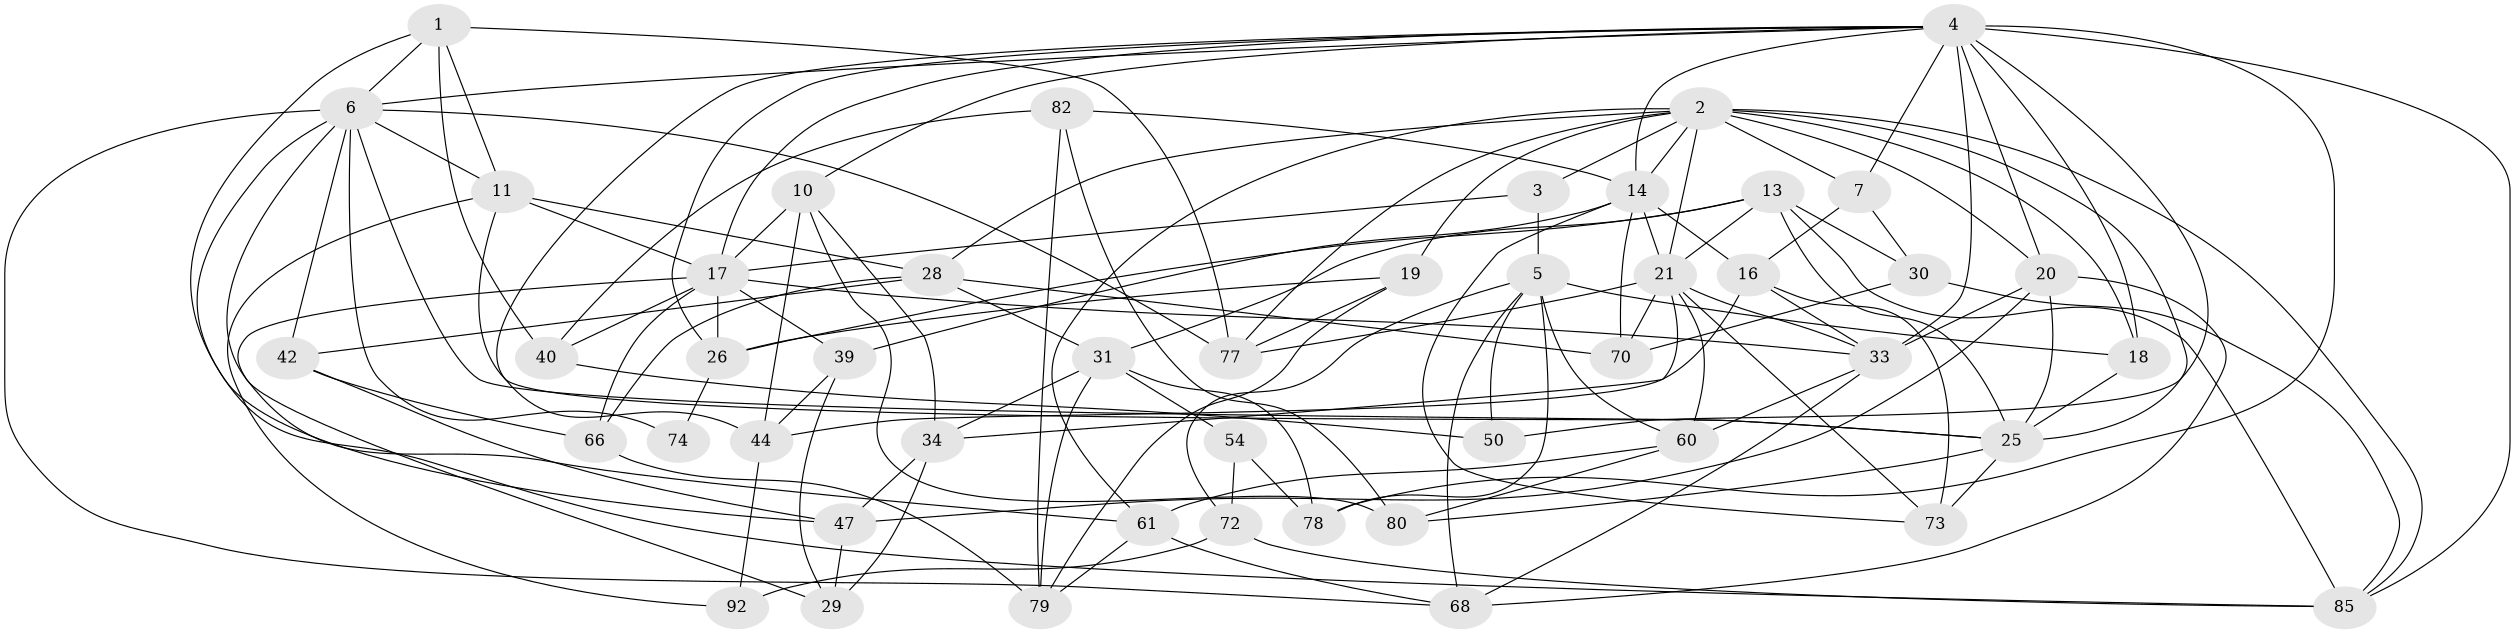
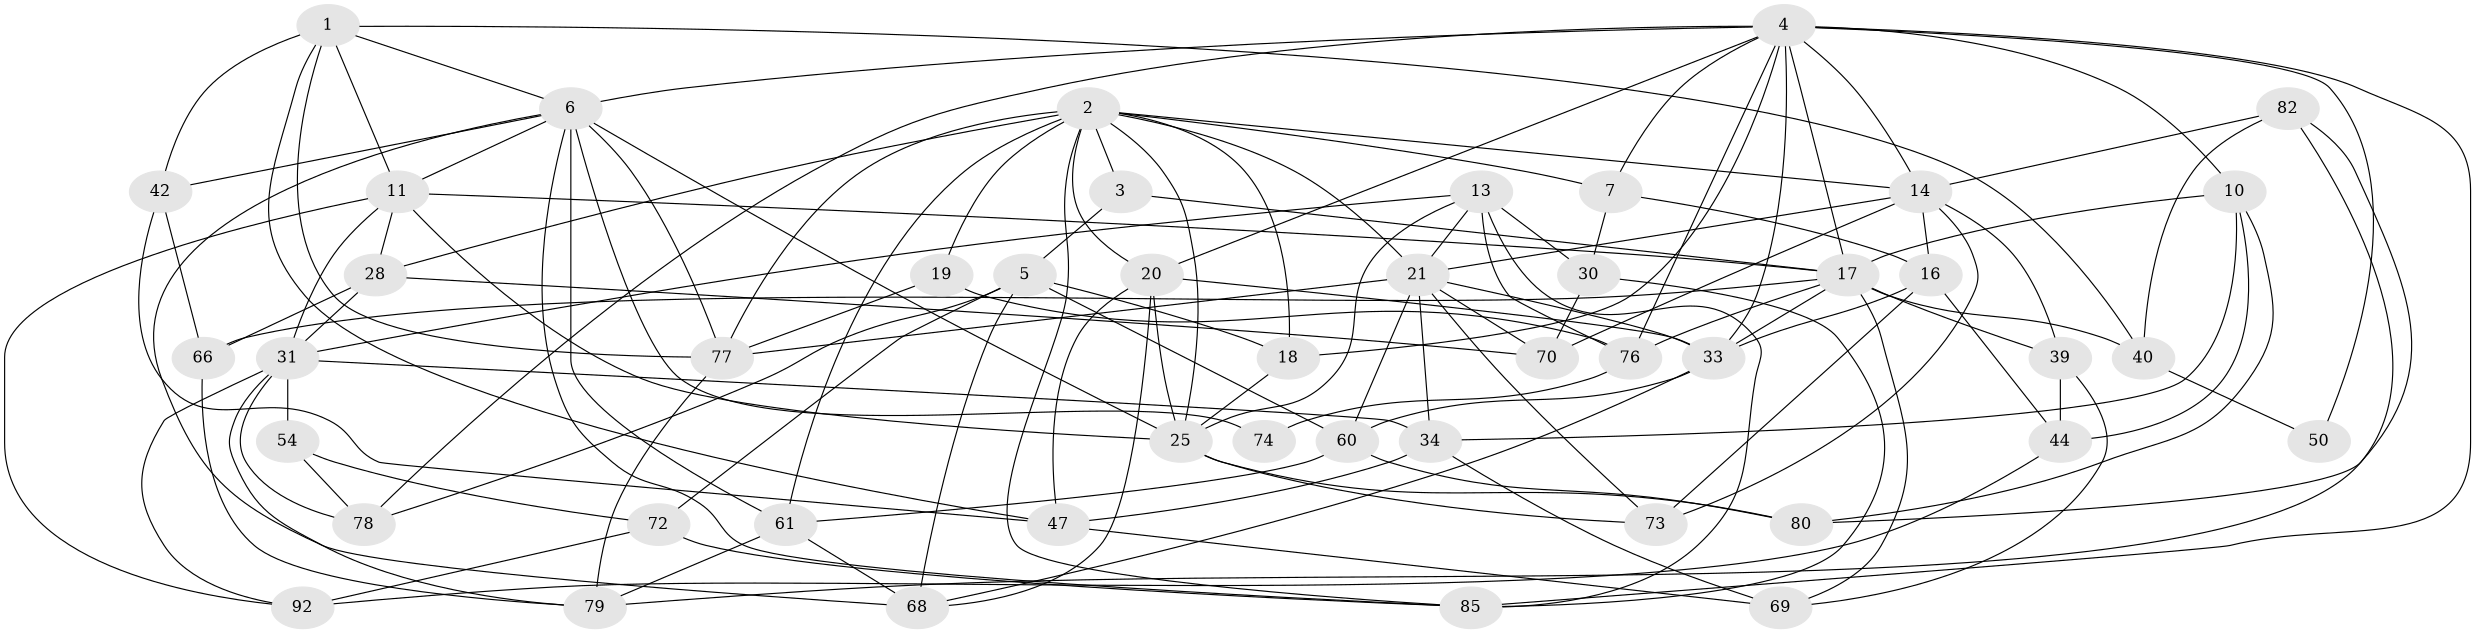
(736, 88) -> none
none -> (326, 266)
(610, 317) -> (213, 83)
(1494, 353) -> none
(718, 358) -> (1630, 358)
(1167, 431) -> (636, 468)
none -> (142, 491)
(832, 608) -> (1781, 608)
